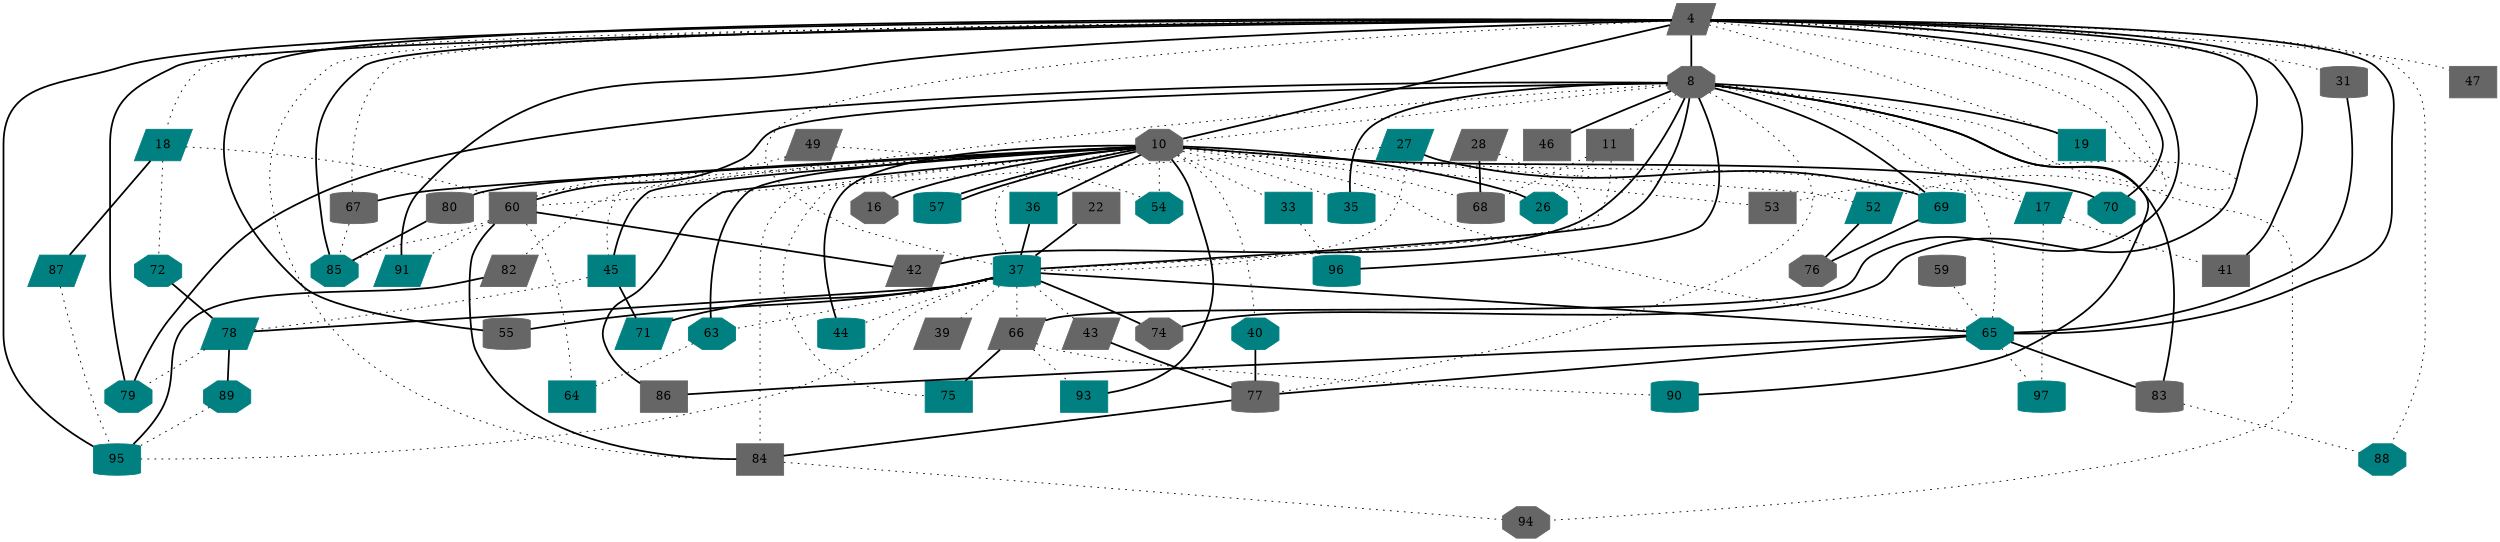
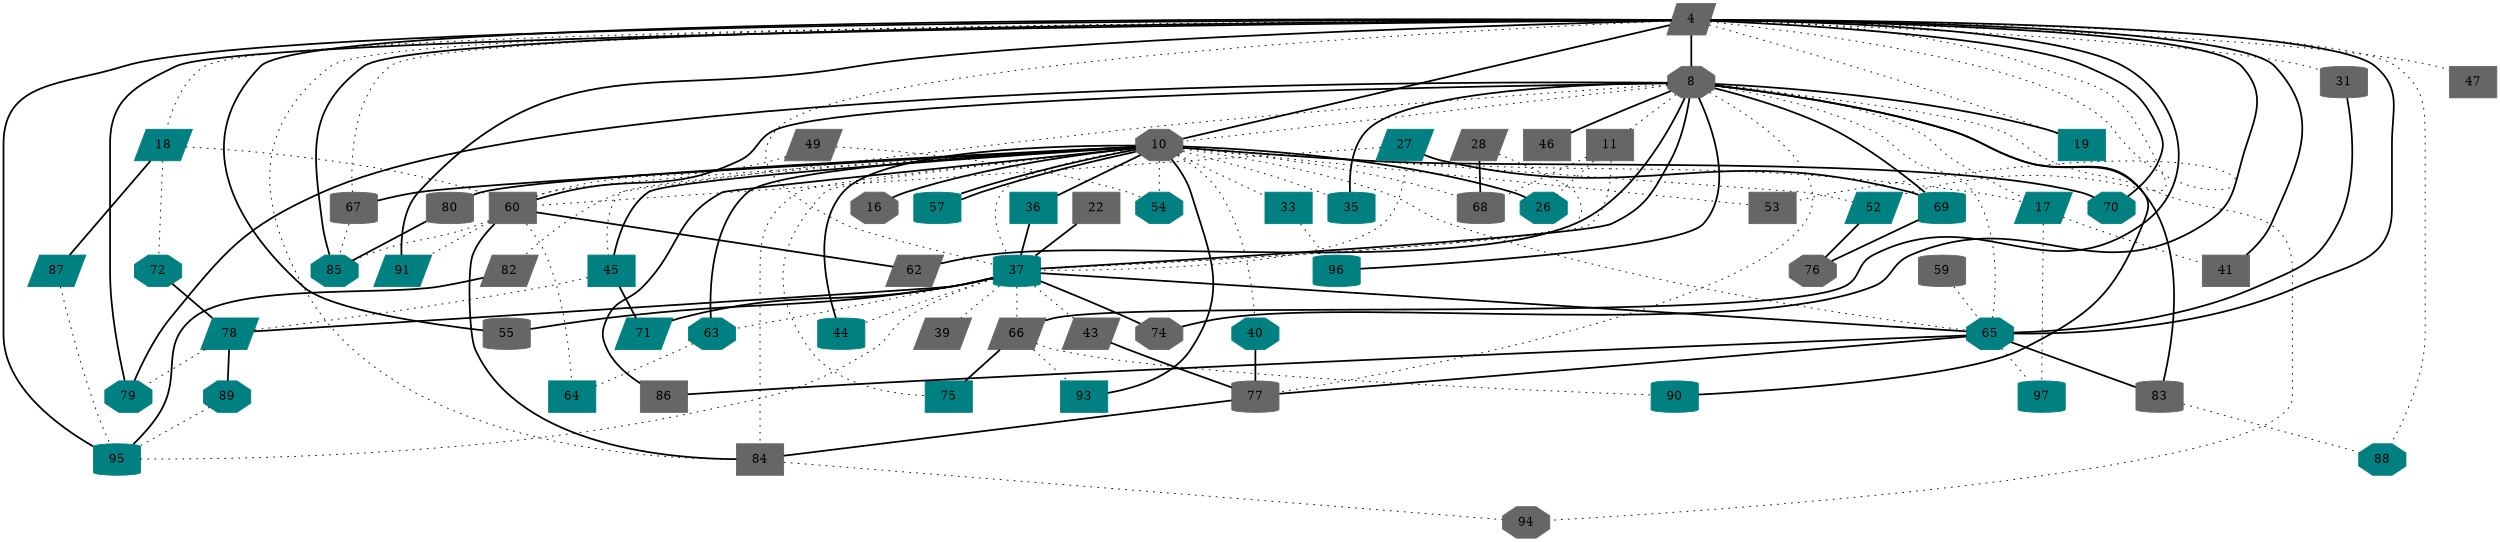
(915, 271) -> (915, 271)
